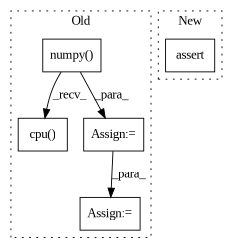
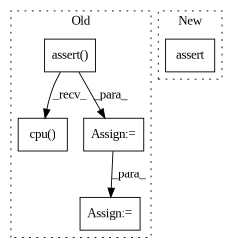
(72, 55) -> (70, 55)
